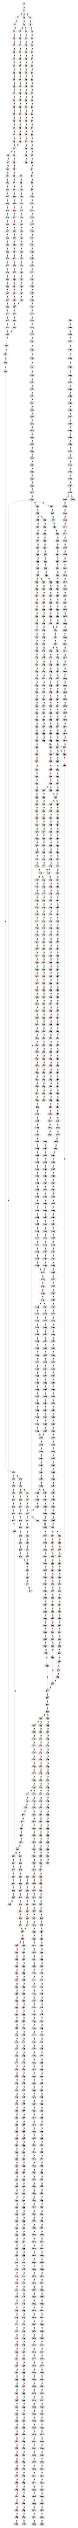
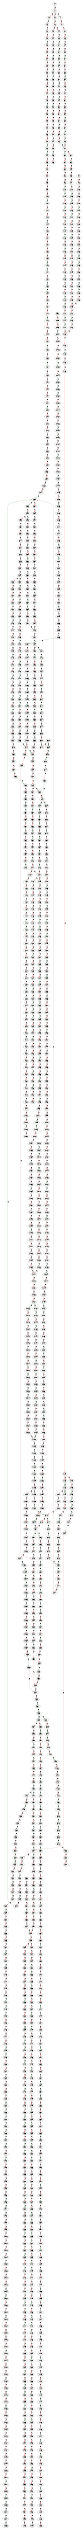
(68, 496) -> (58, 496)
(58, 751) -> (45, 744)
